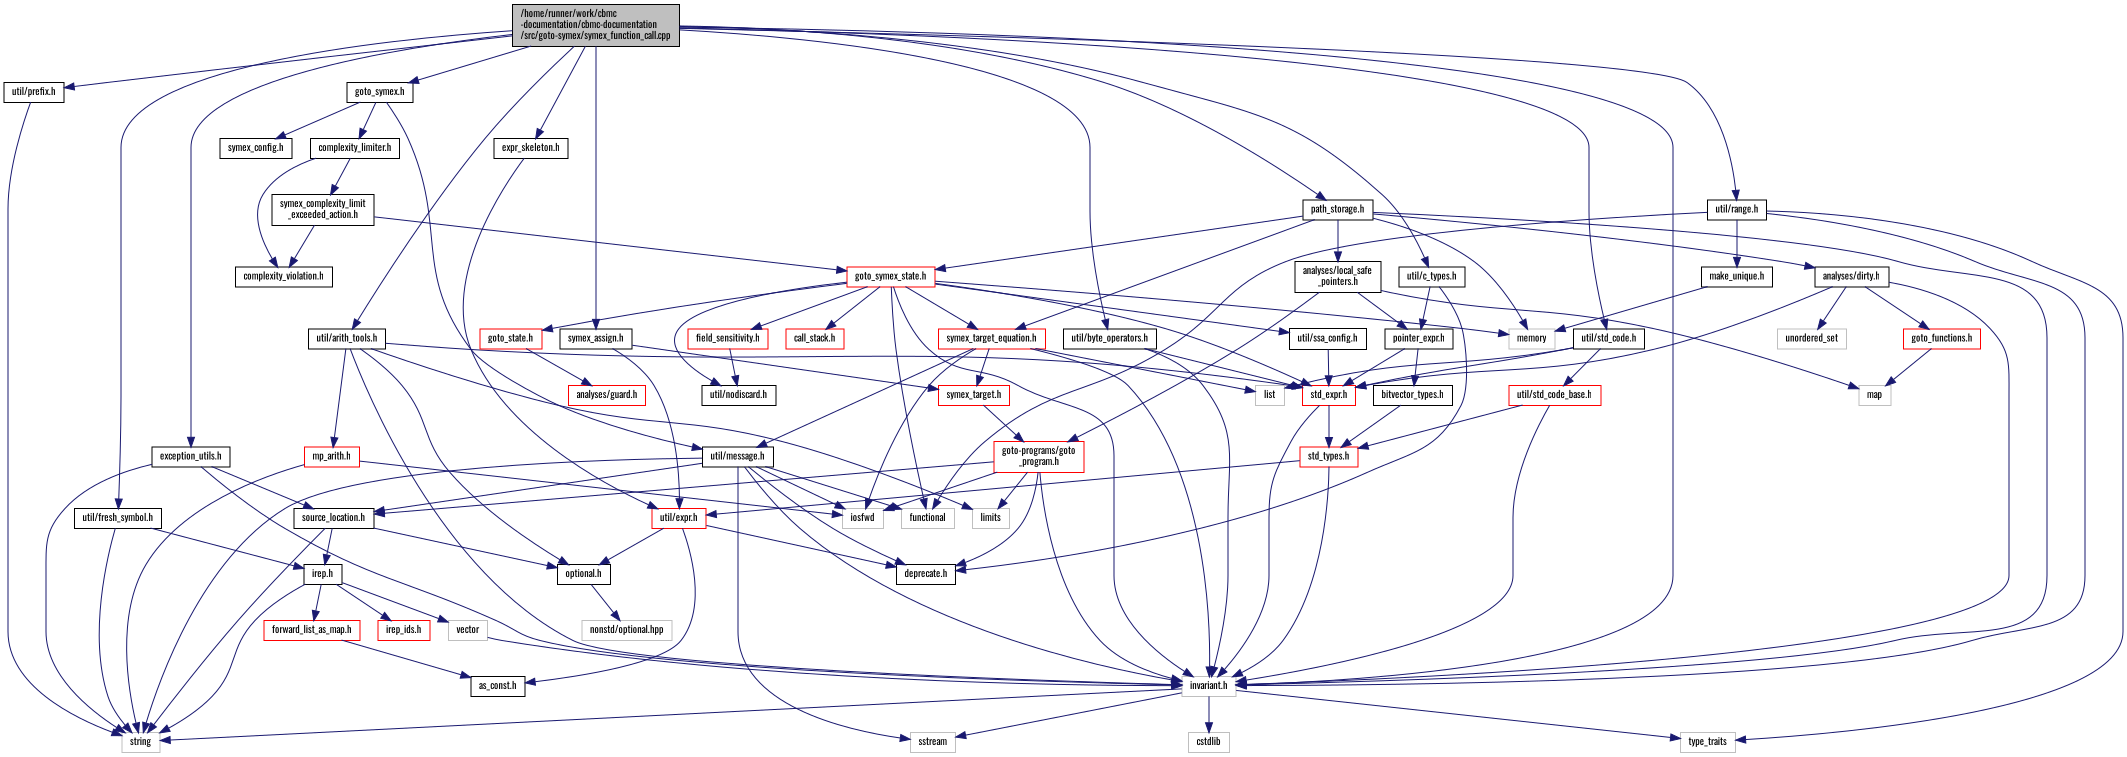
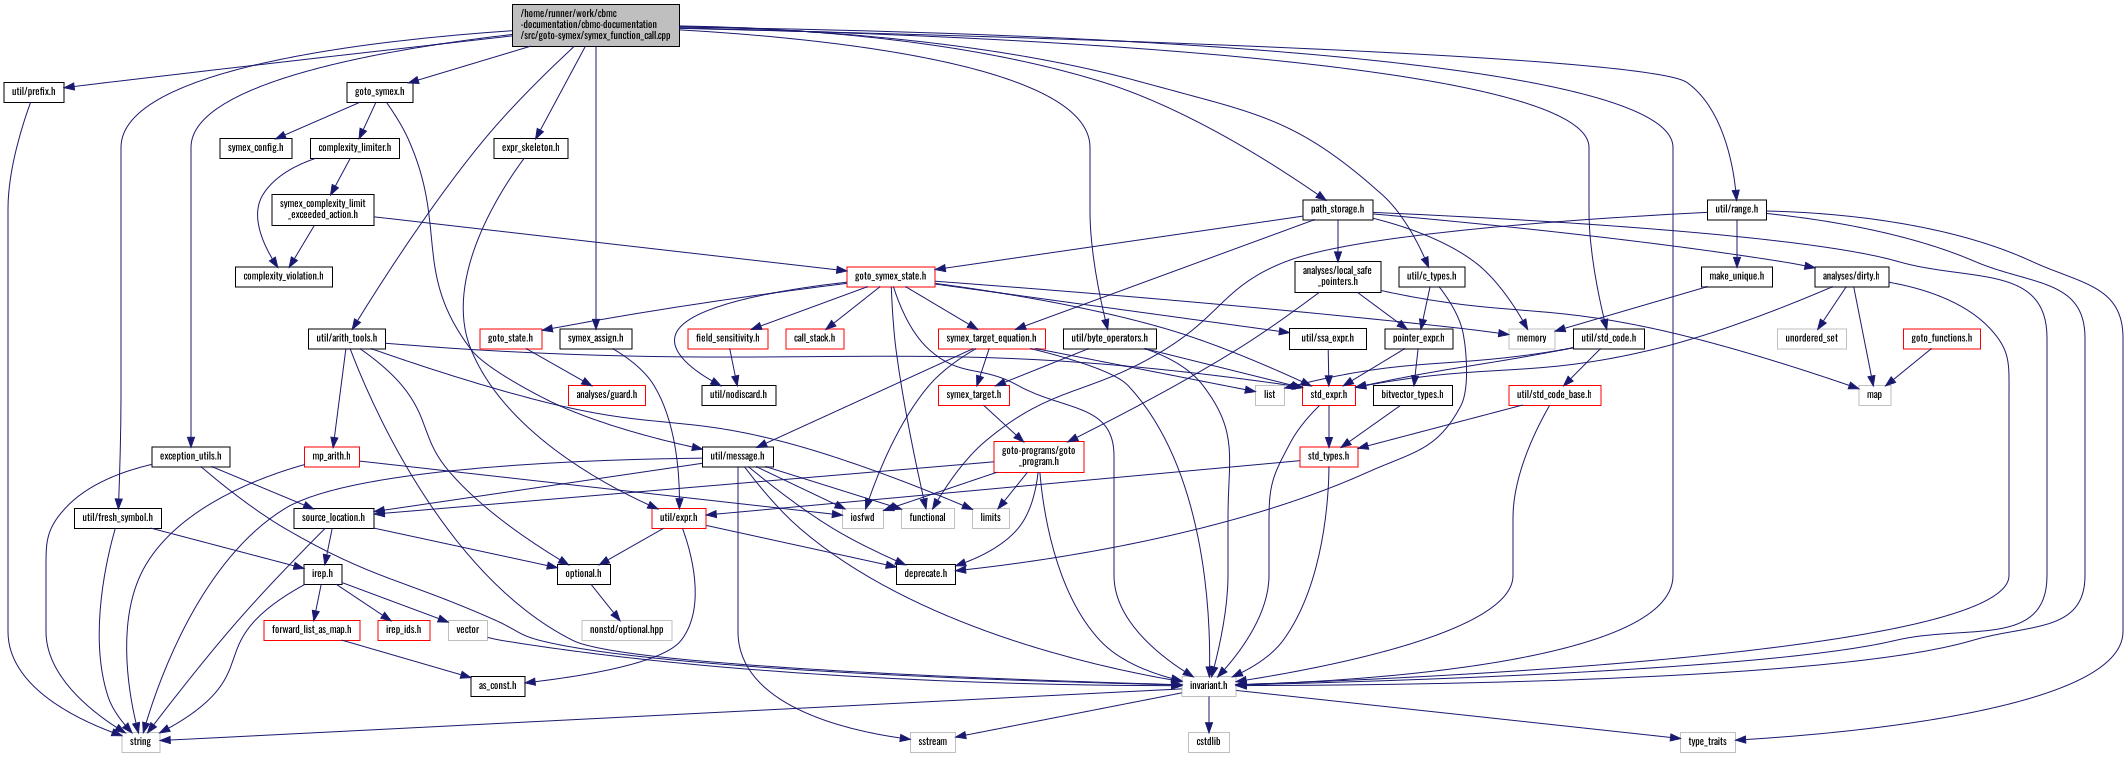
(1893, 305) -> (1863, 331)
(1328, 339) -> (1328, 339)
(780, 367) -> (1043, 367)
